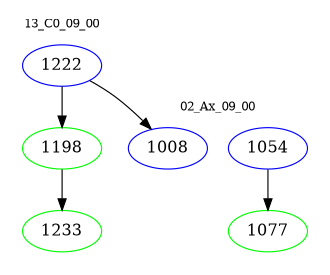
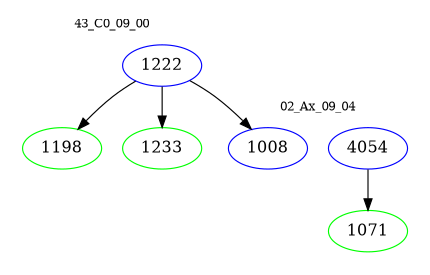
(62, 25) -> (112, 25)
(218, 108) -> (318, 108)
(268, 148) -> (368, 148)
(62, 184) -> (162, 101)
(268, 231) -> (368, 231)
